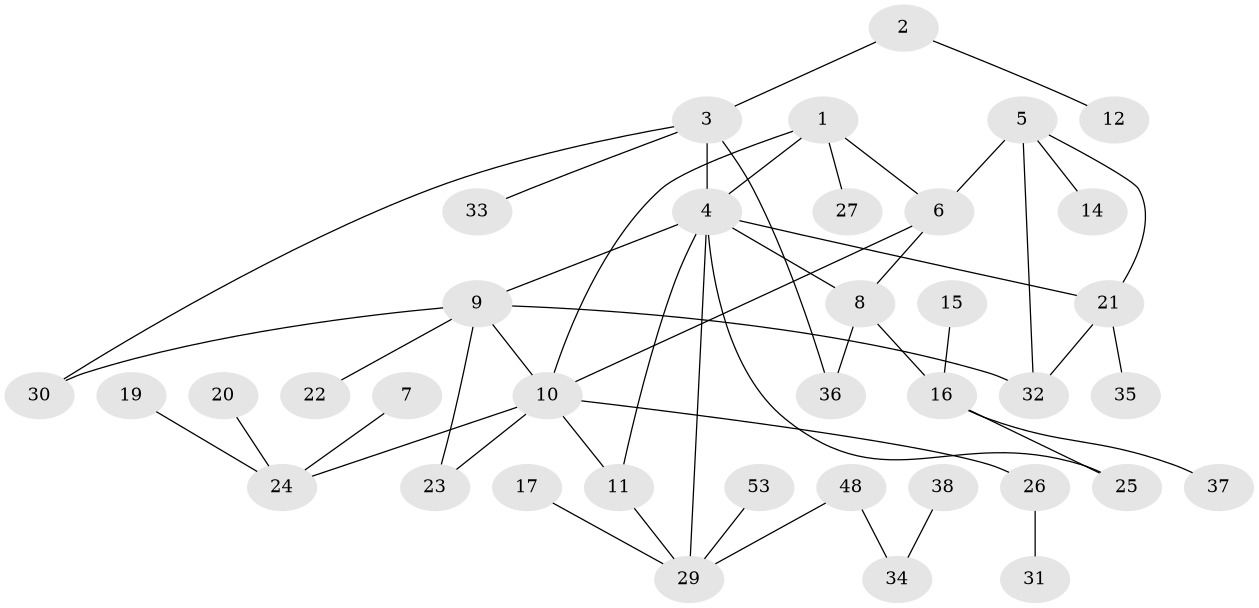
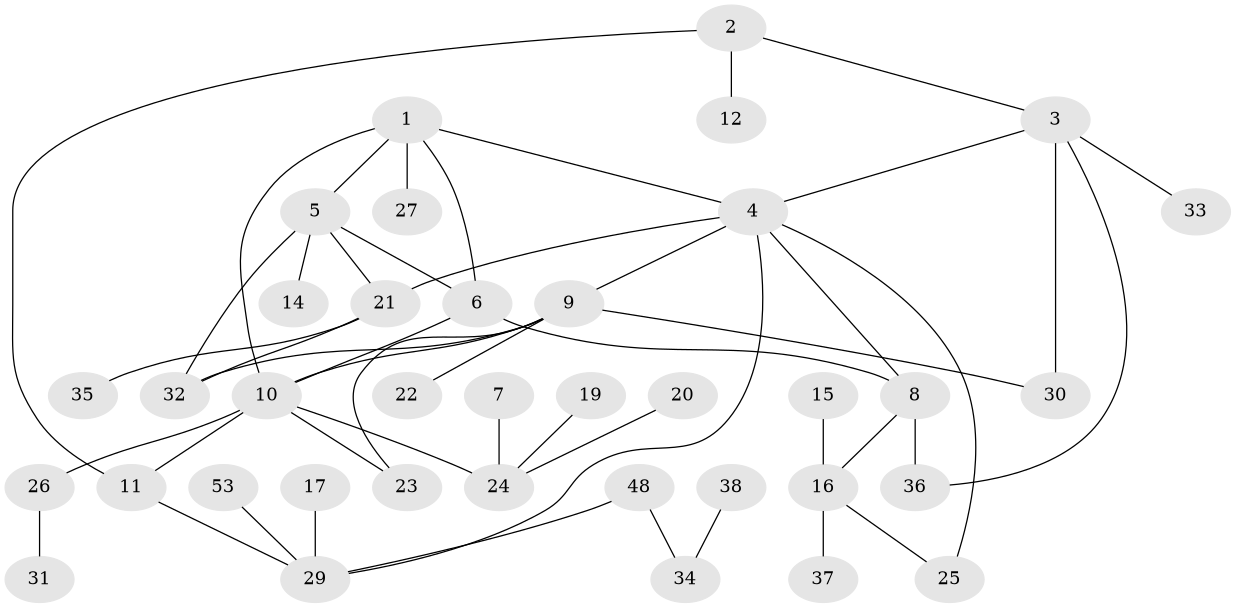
none -> (361, 166)
(657, 336) -> (184, 95)
